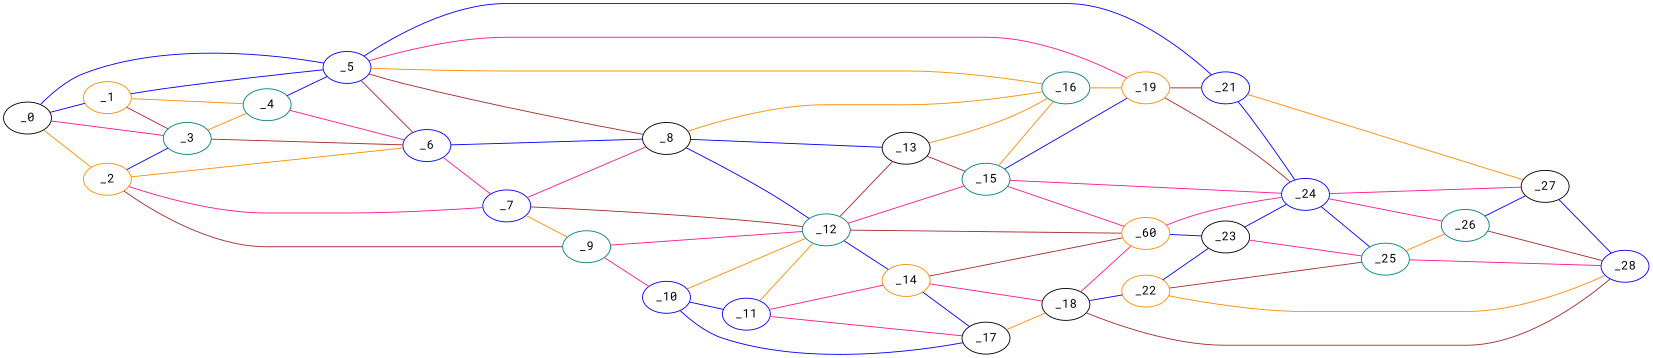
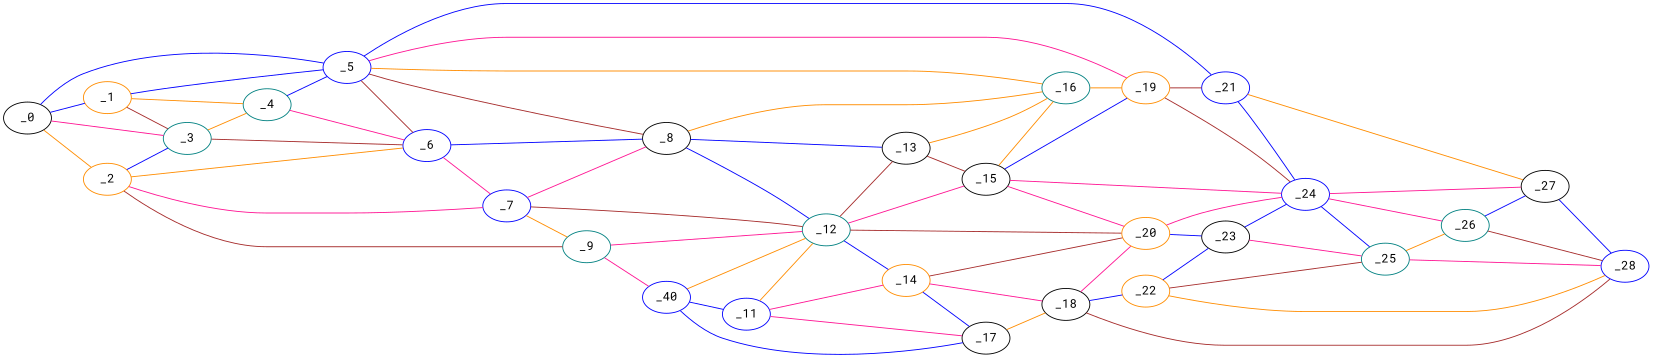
(986, 179) -> (986, 179)
(1146, 233) -> (1146, 233)
(667, 297) -> (667, 297)
